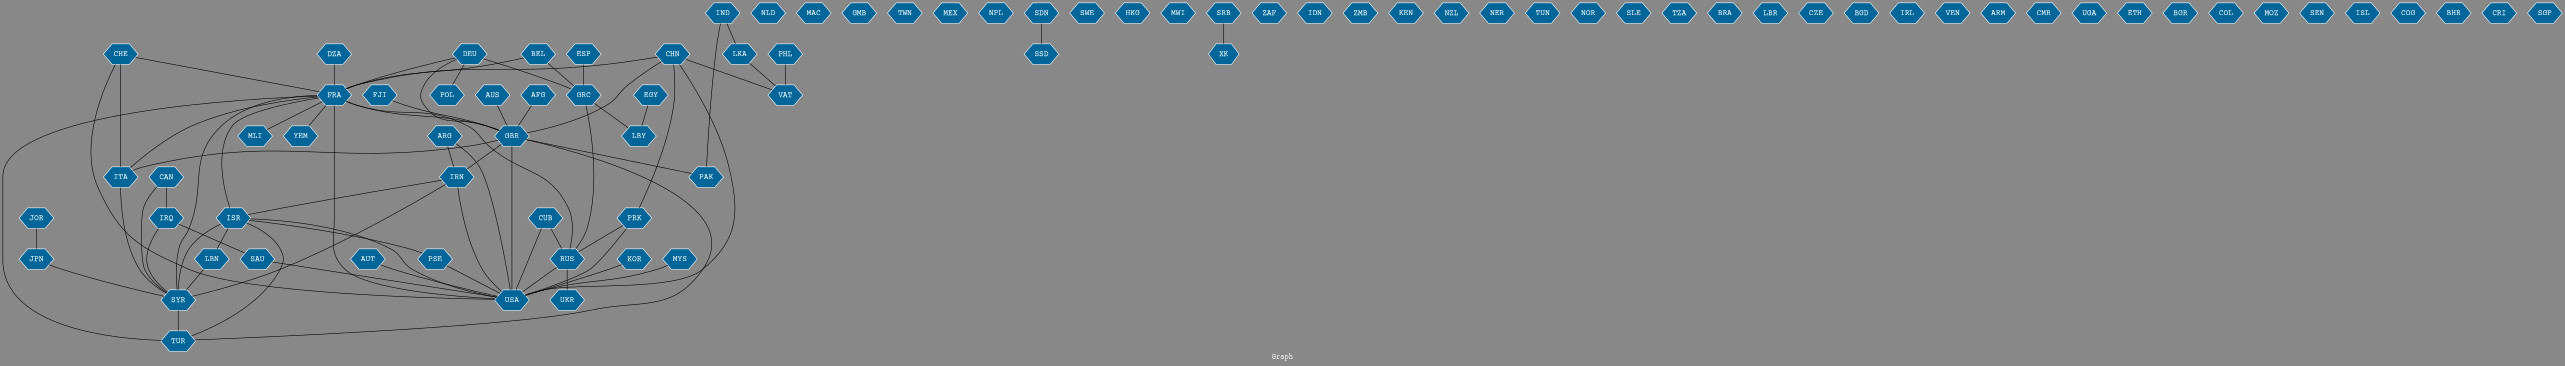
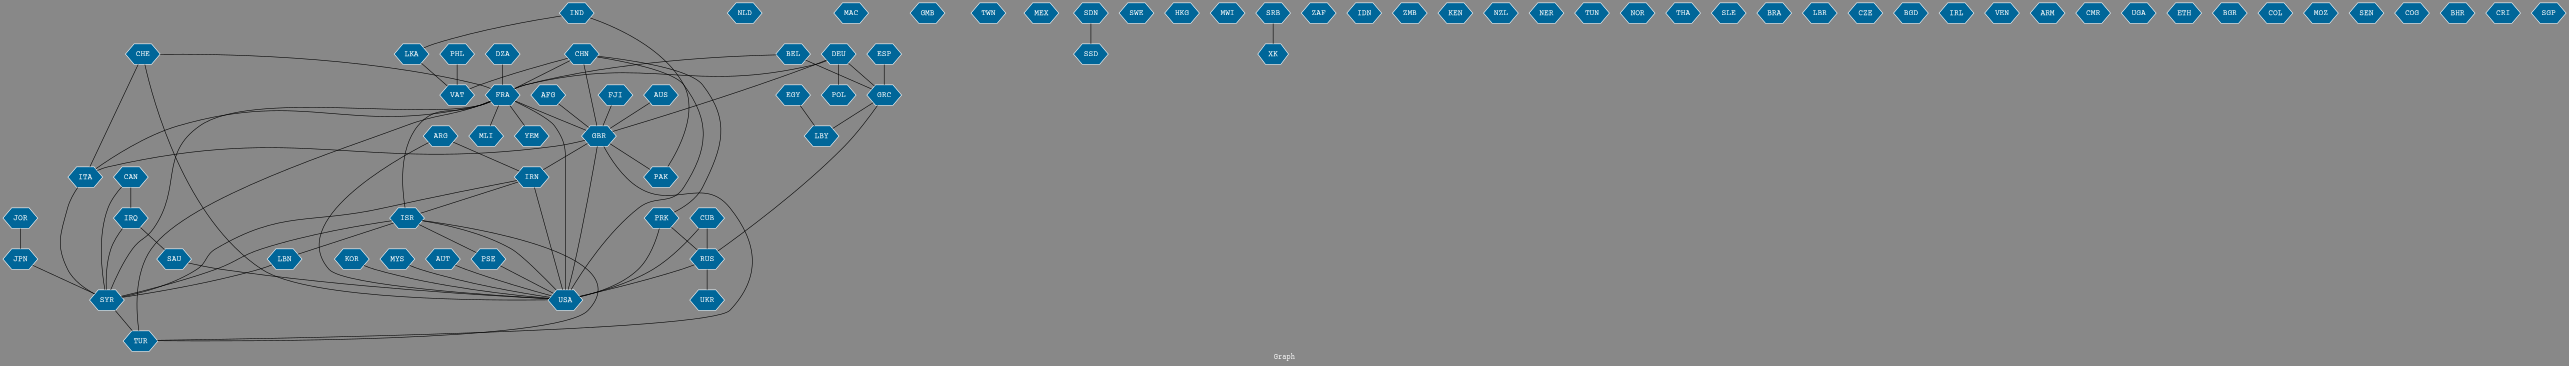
(996, 13) -> none
(1679, 13) -> none
none -> (1683, 13)
(2363, 13) -> none
(480, 137) -> none
